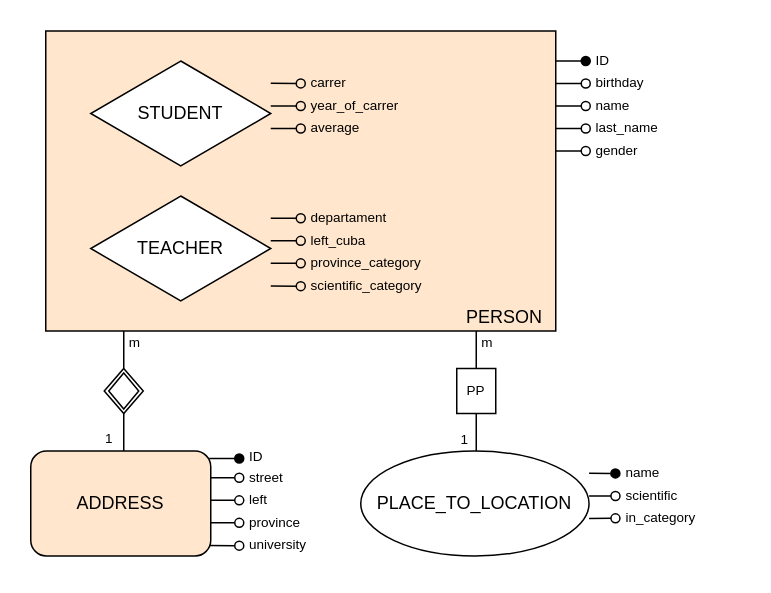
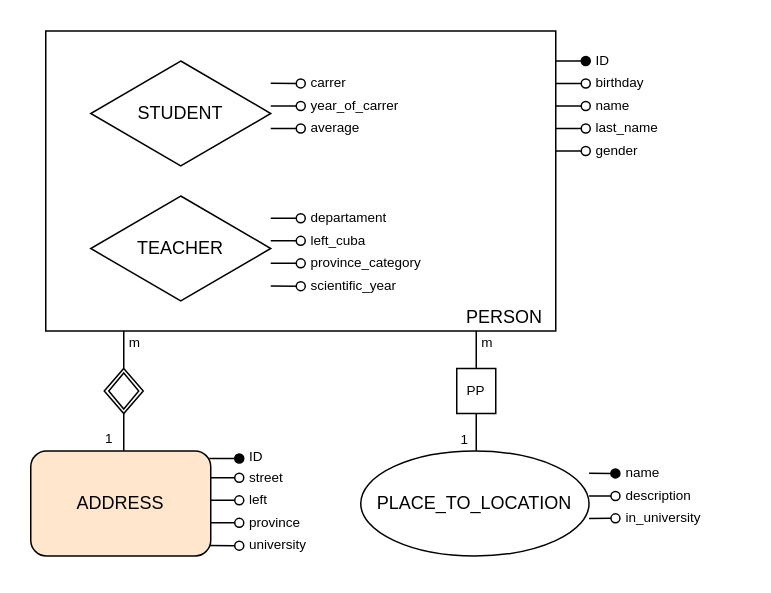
(301, 181) -> (301, 181)
(355, 286) -> (355, 286)
(659, 496) -> (664, 496)
(666, 518) -> (670, 518)
